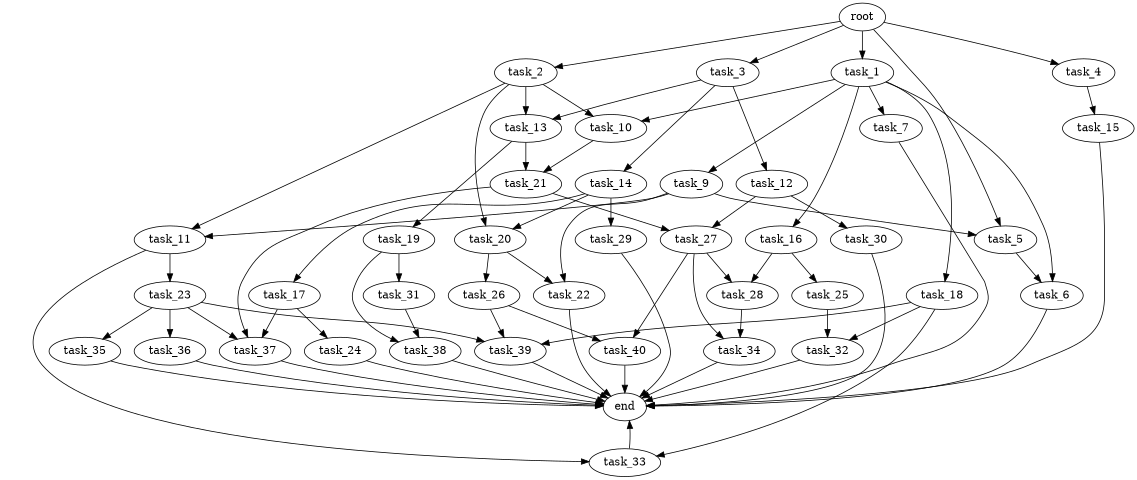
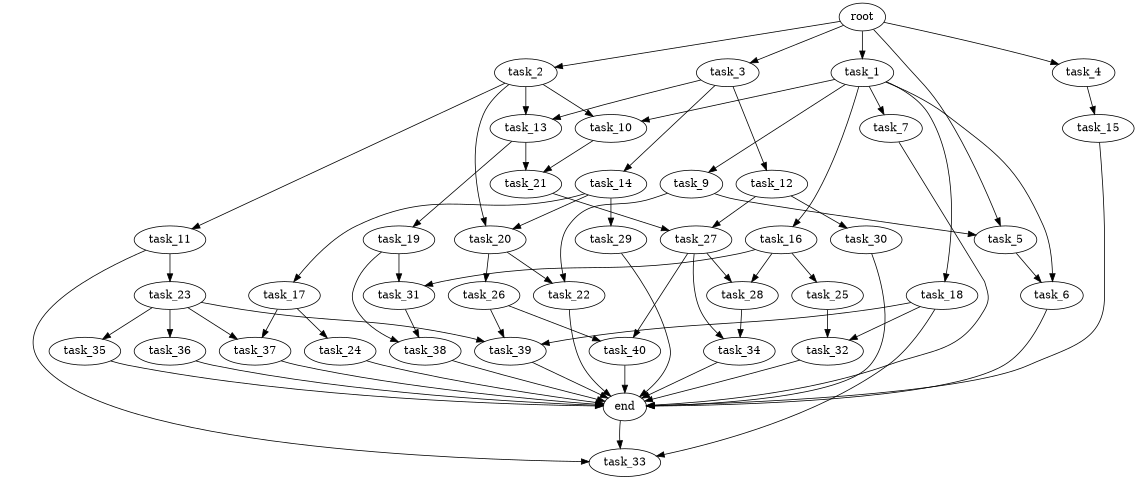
(441, 219) -> none
(332, 220) -> none
none -> (594, 268)
(630, 439) -> (620, 431)
